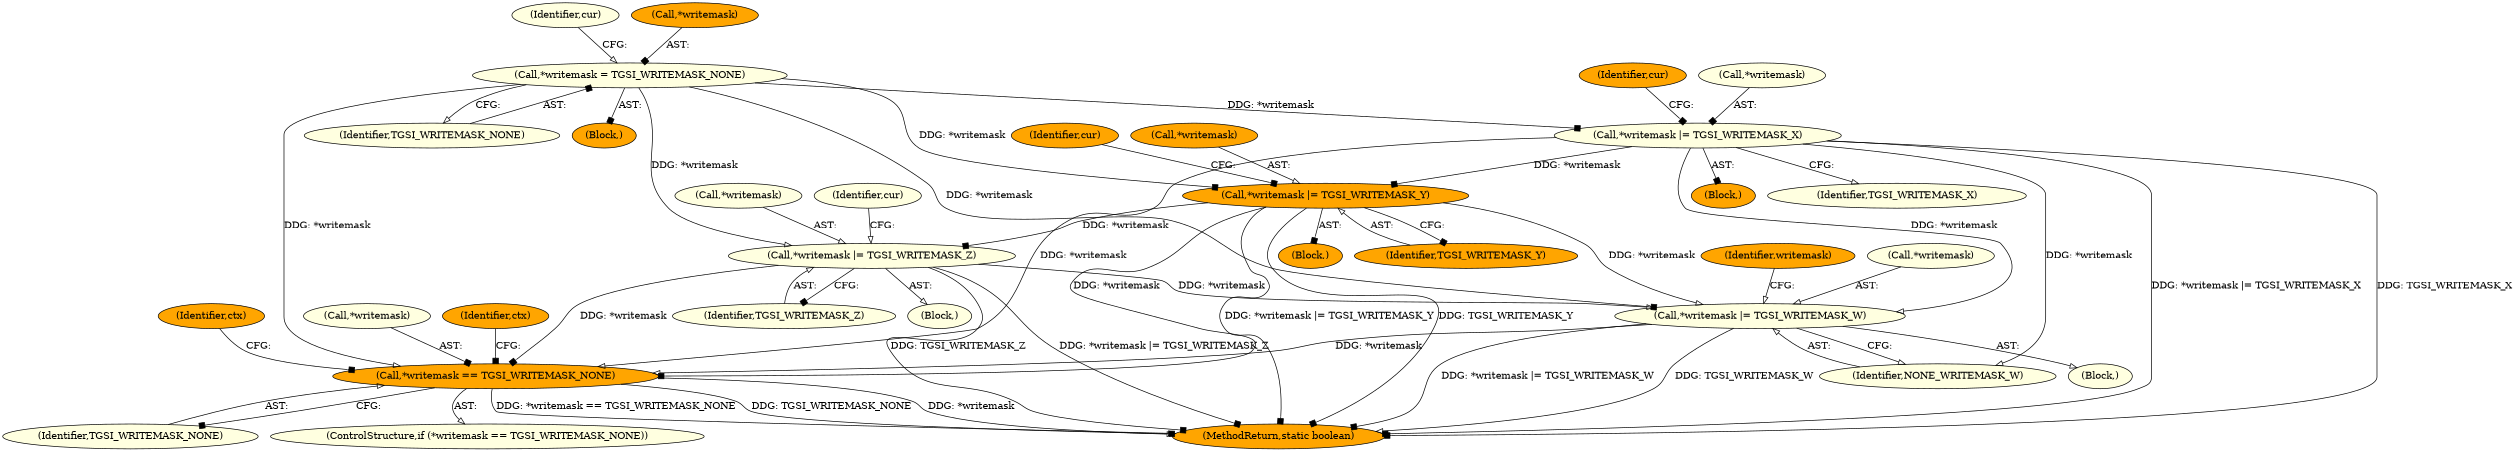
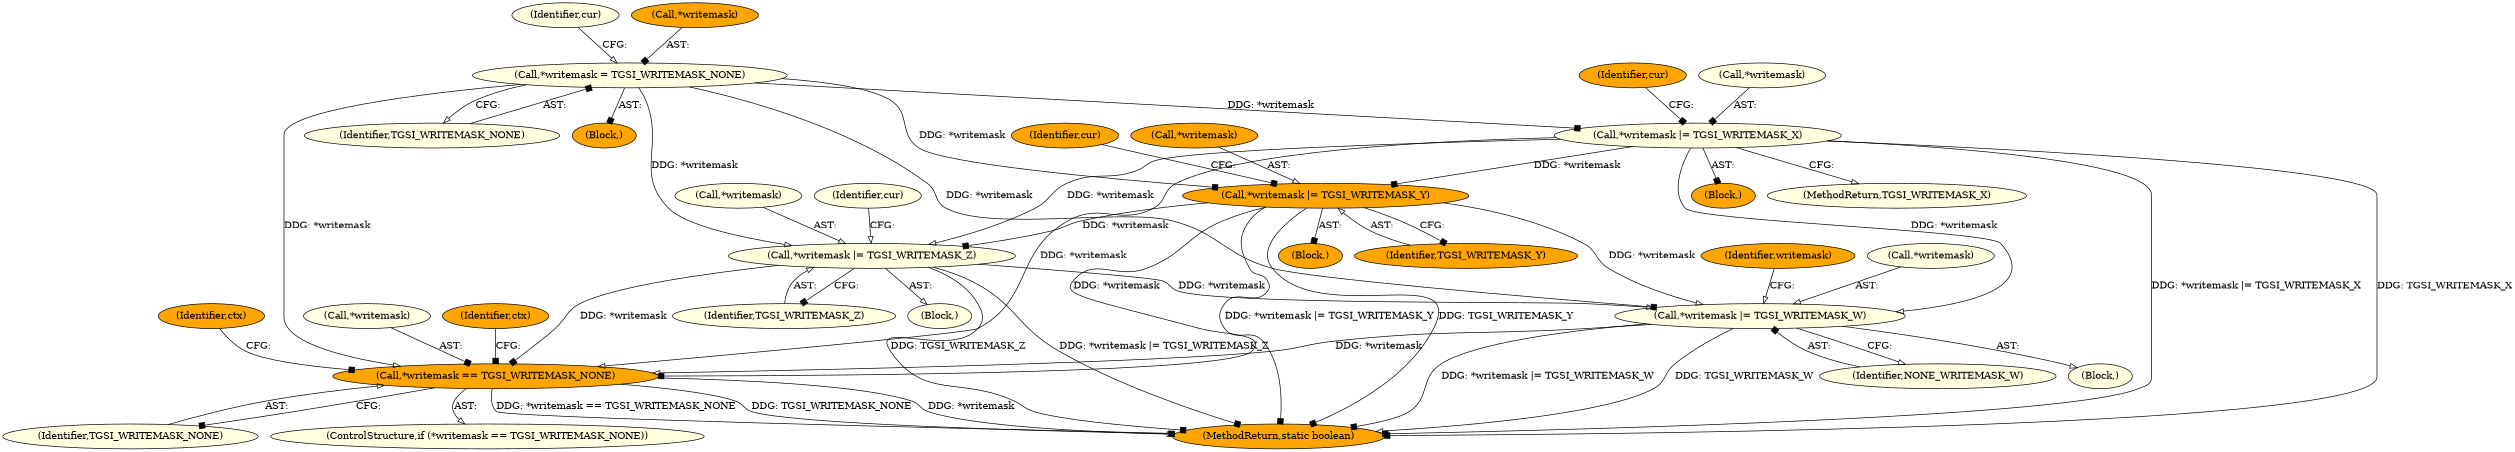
(2021, 177) -> (1254, 151)
(1897, 196) -> (1897, 196)
(1817, 355) -> (1817, 355)
